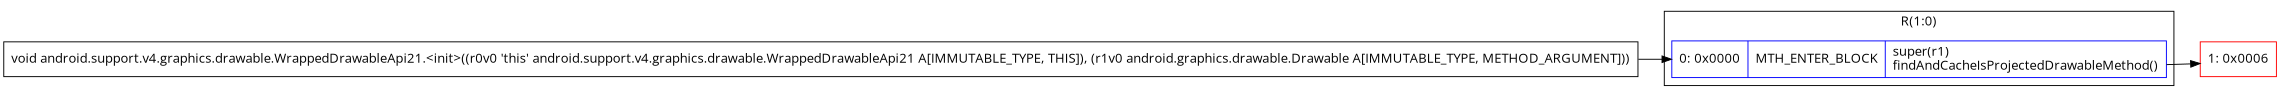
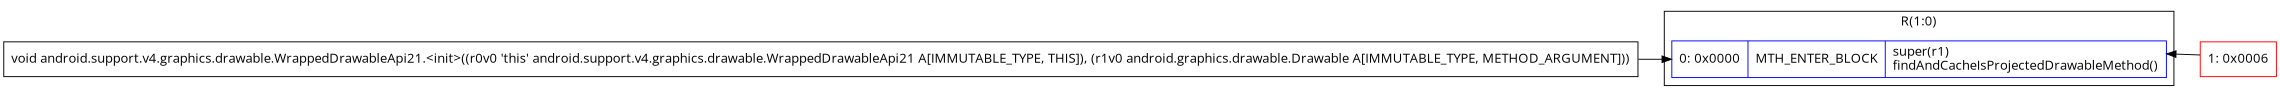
(2180, 64) -> (2188, 54)
